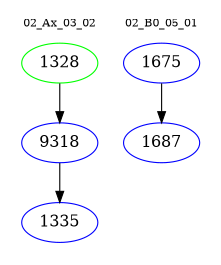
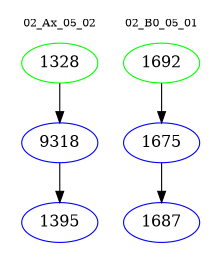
(60, 24) -> (60, 24)
none -> (162, 63)
(60, 222) -> (60, 222)
